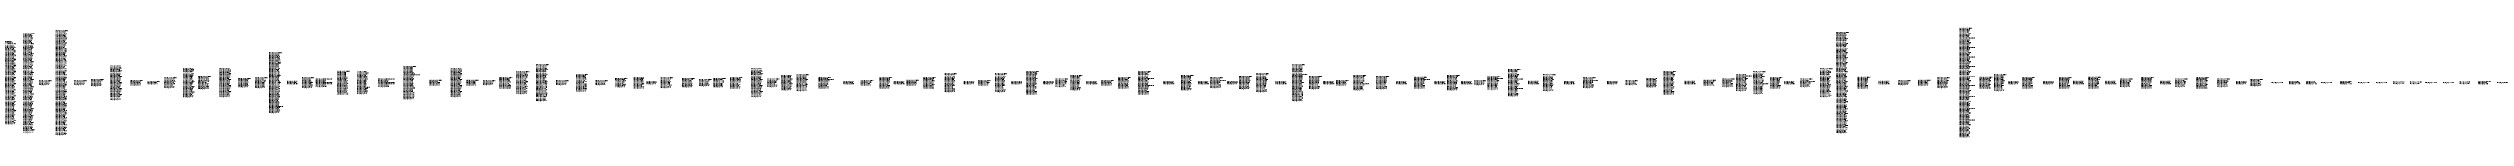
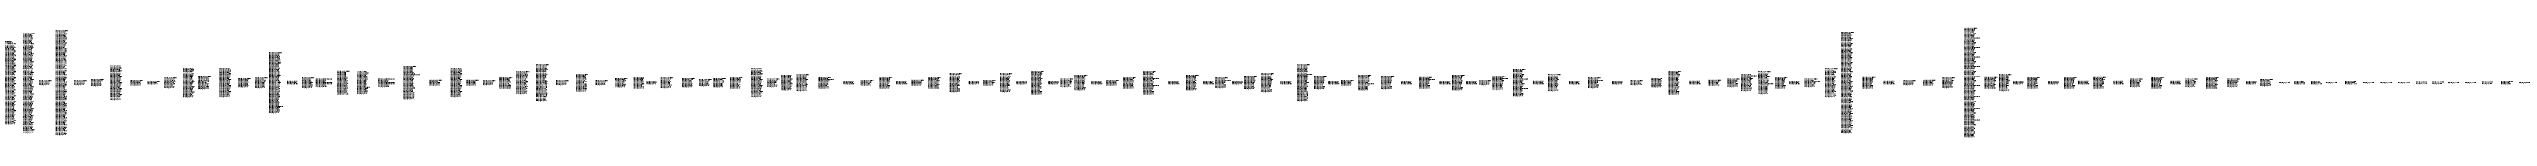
(899, 83) -> (902, 83)
(2111, 83) -> (2118, 83)
(2277, 83) -> (2285, 83)
none -> (2368, 83)
